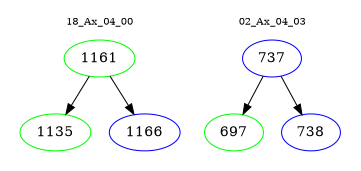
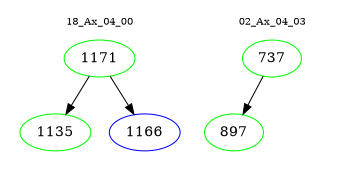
(100, 59) -> (100, 59)
(272, 59) -> (272, 59)
(234, 132) -> (234, 132)
(311, 132) -> none
